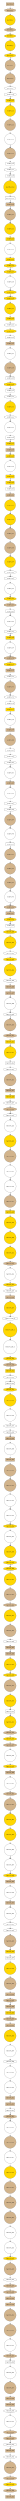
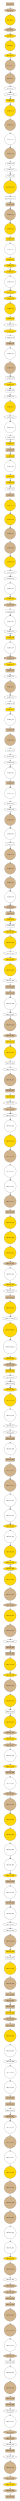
(10, 1212) -> (10, 1212)
